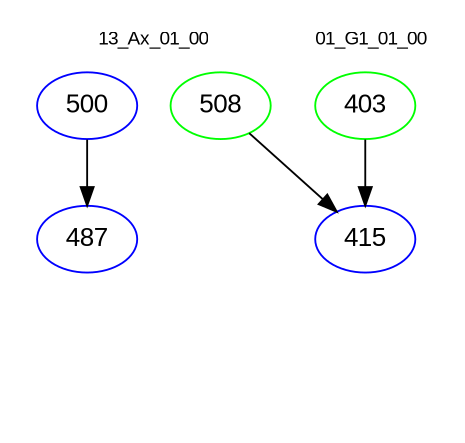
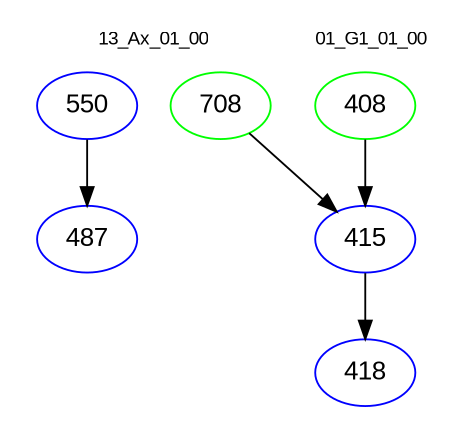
(87, 106) -> (87, 106)
(221, 106) -> (221, 106)
(365, 106) -> (365, 106)
none -> (365, 373)
